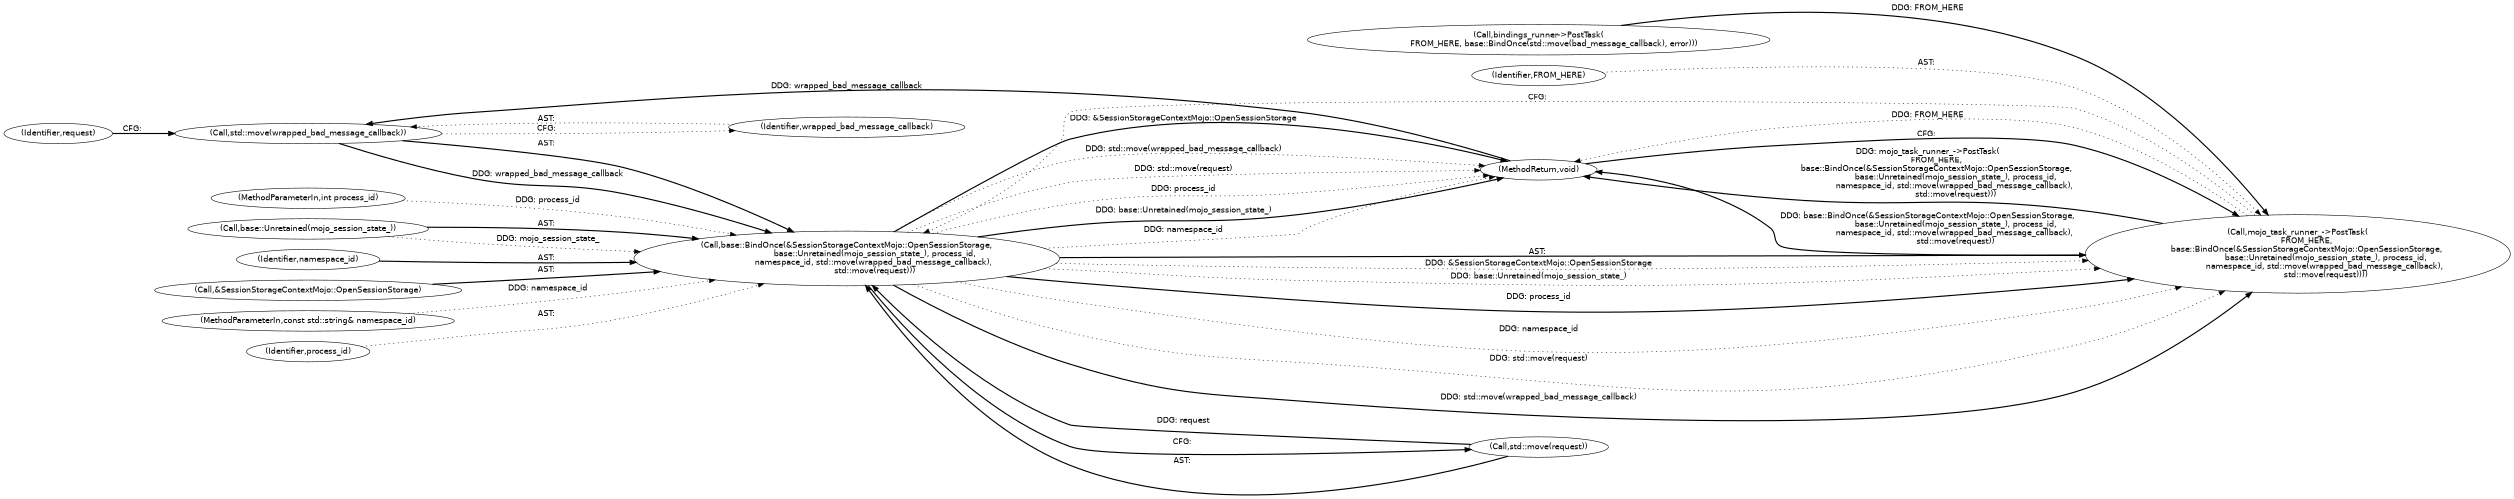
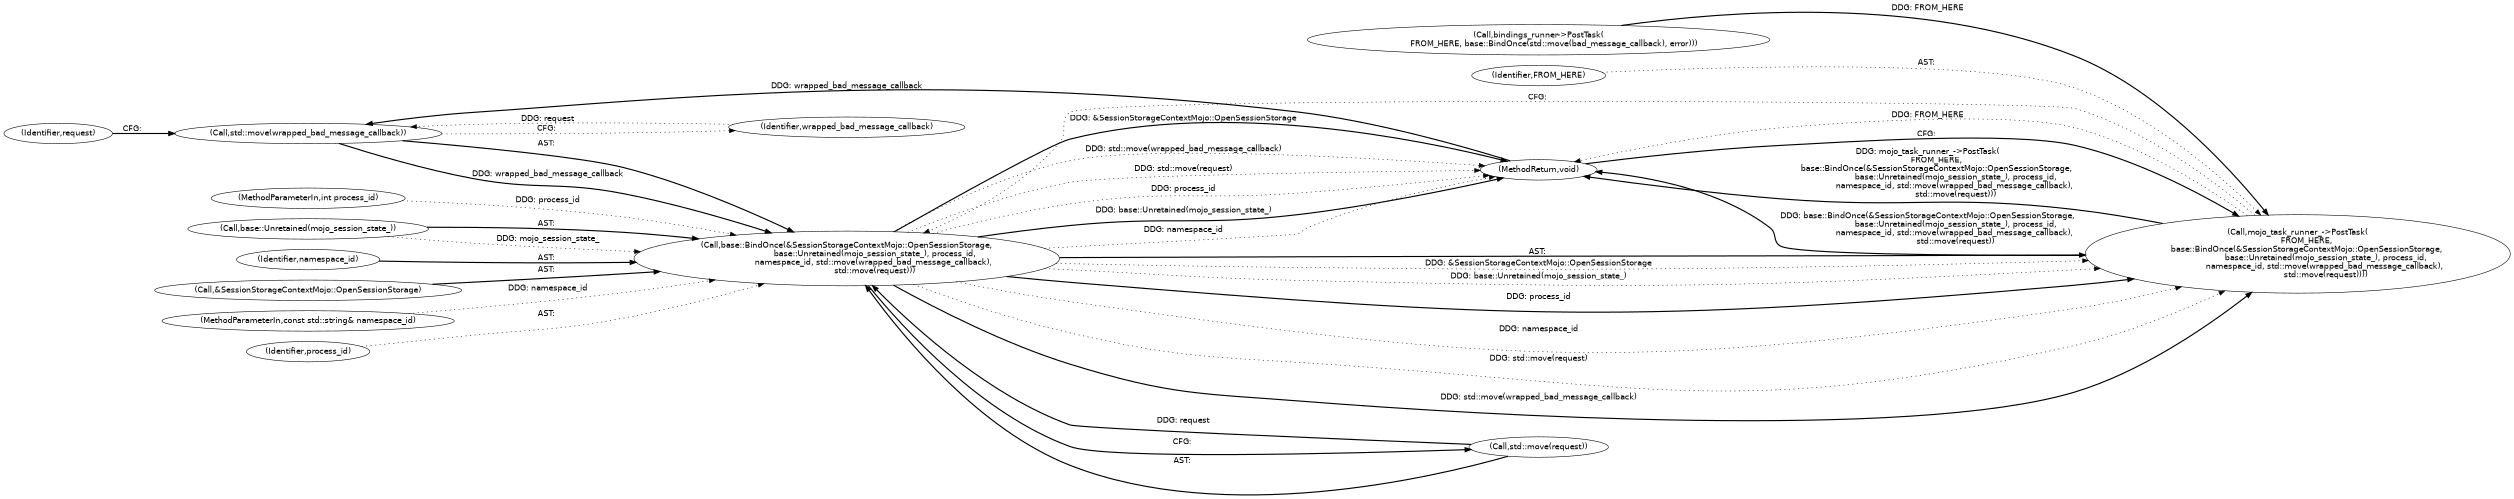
(548, 119) -> (548, 119)
